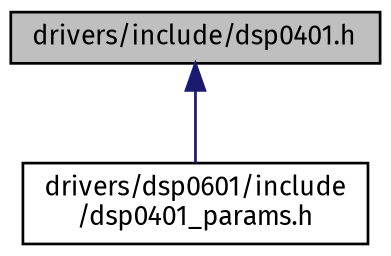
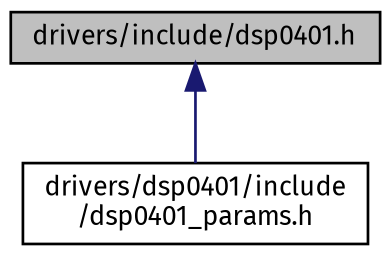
(195, 204) -> (195, 204)
